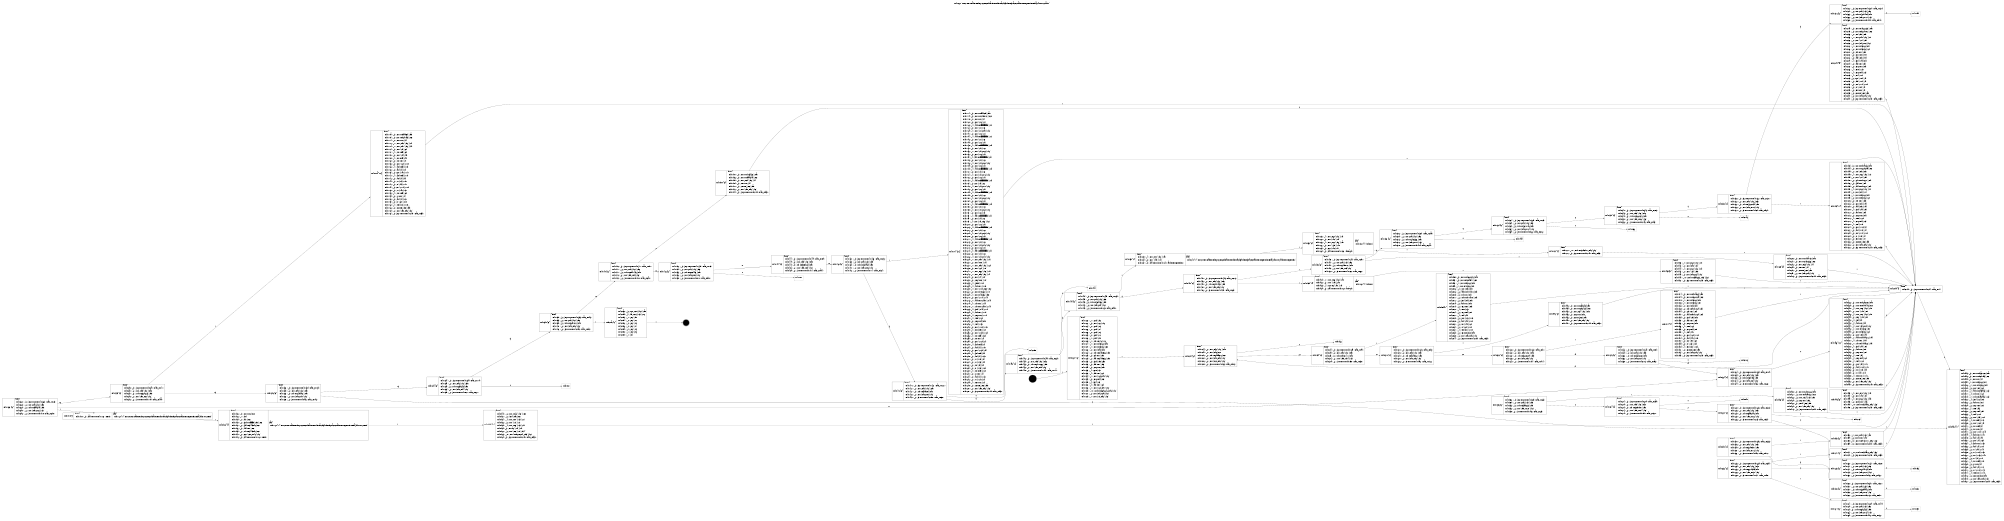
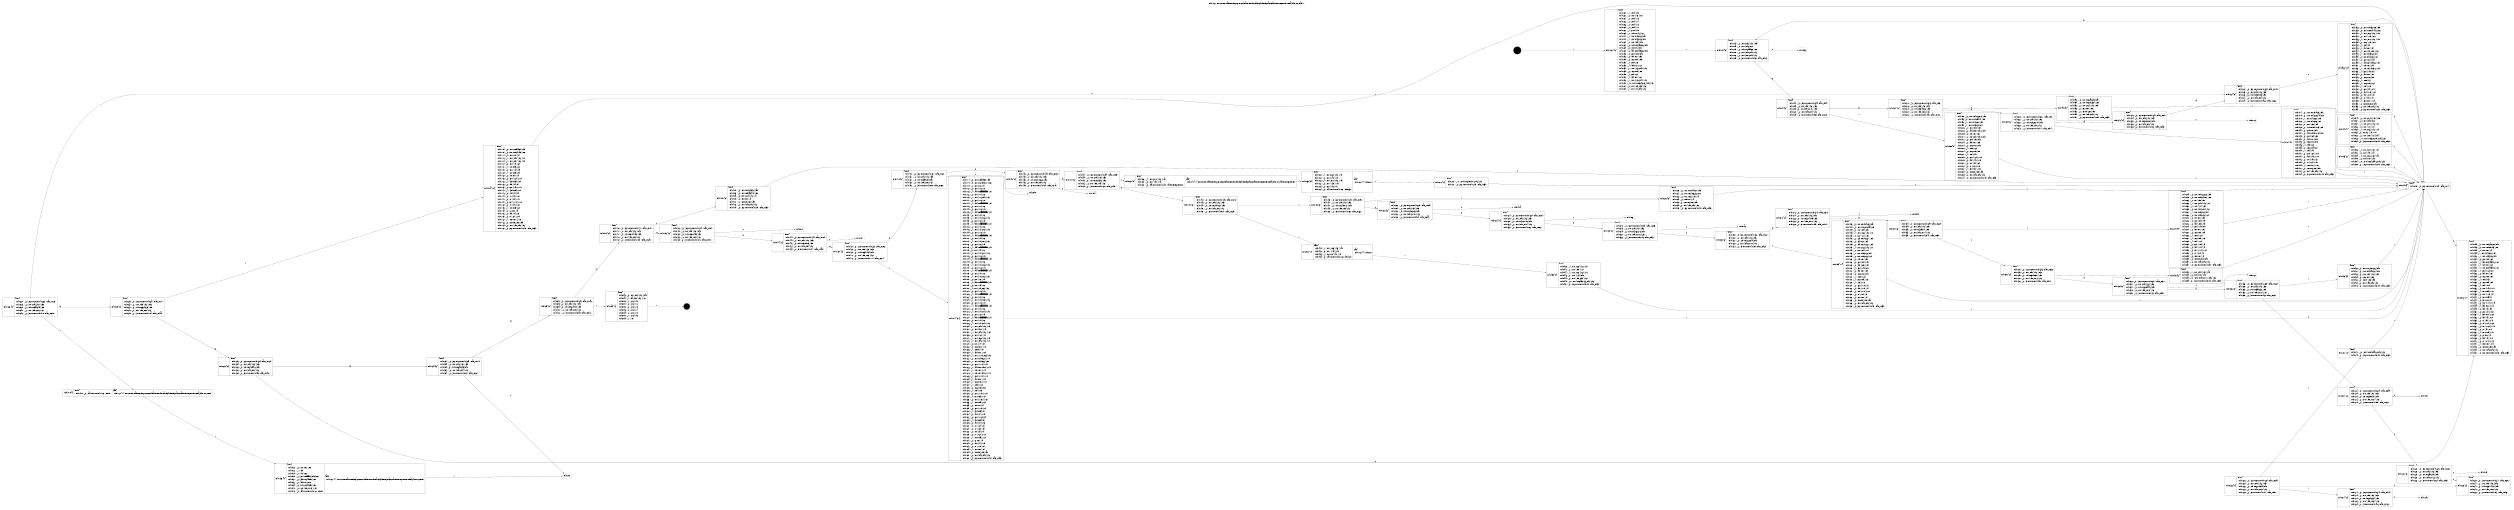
none -> (1915, 229)
none -> (860, 238)
none -> (2195, 290)
(425, 425) -> (493, 477)
(1916, 469) -> none
